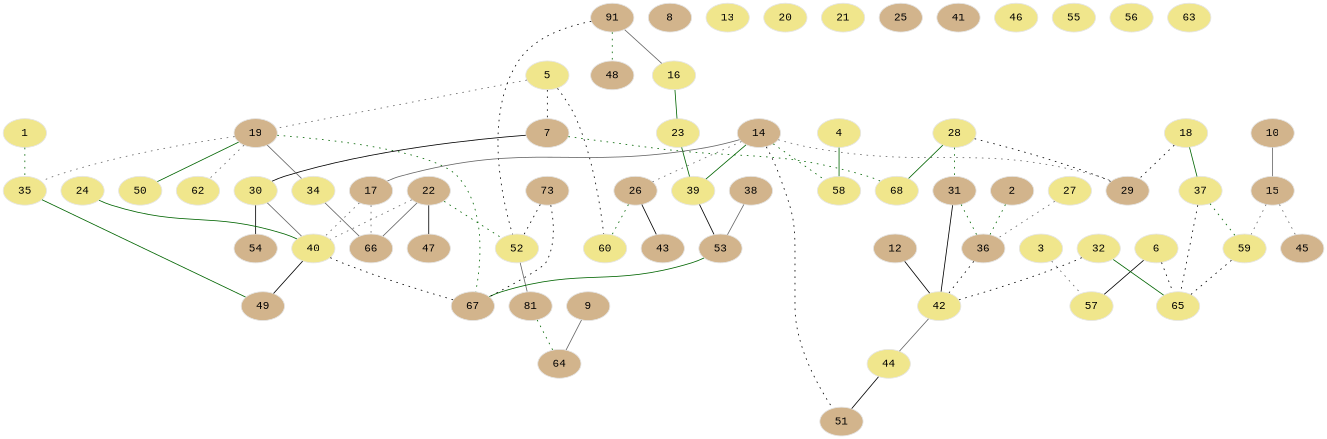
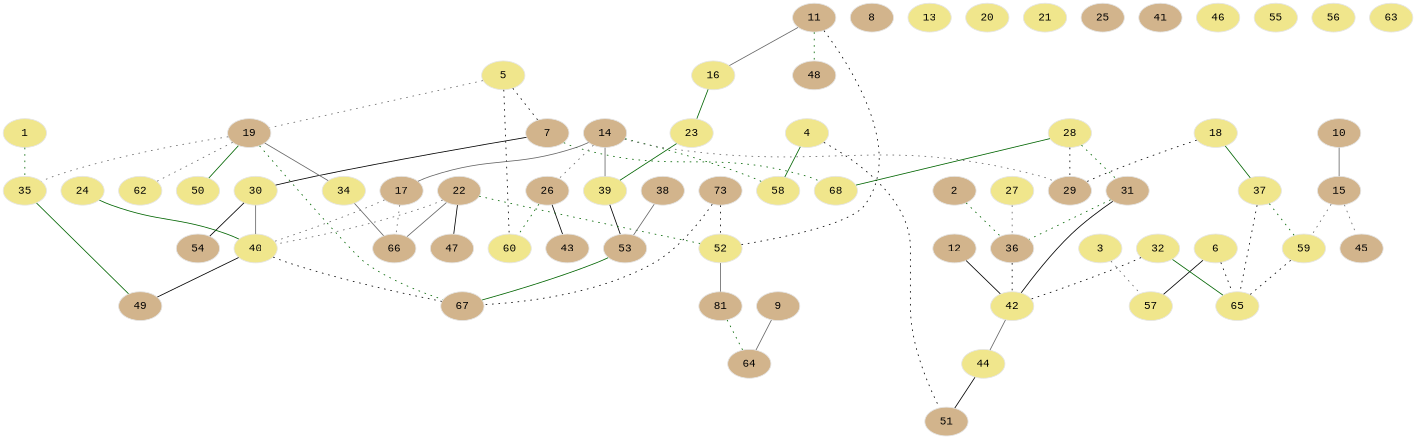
(612, 18) -> (814, 18)
(726, 162) -> (605, 162)
(795, 279) -> (910, 259)
